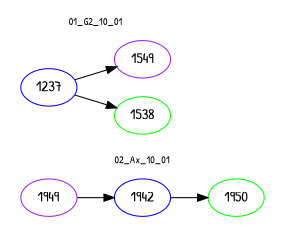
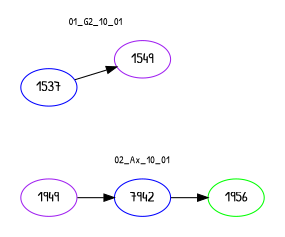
(49, 87) -> (49, 87)
(143, 115) -> none
(143, 198) -> (143, 198)
(236, 198) -> (236, 198)
